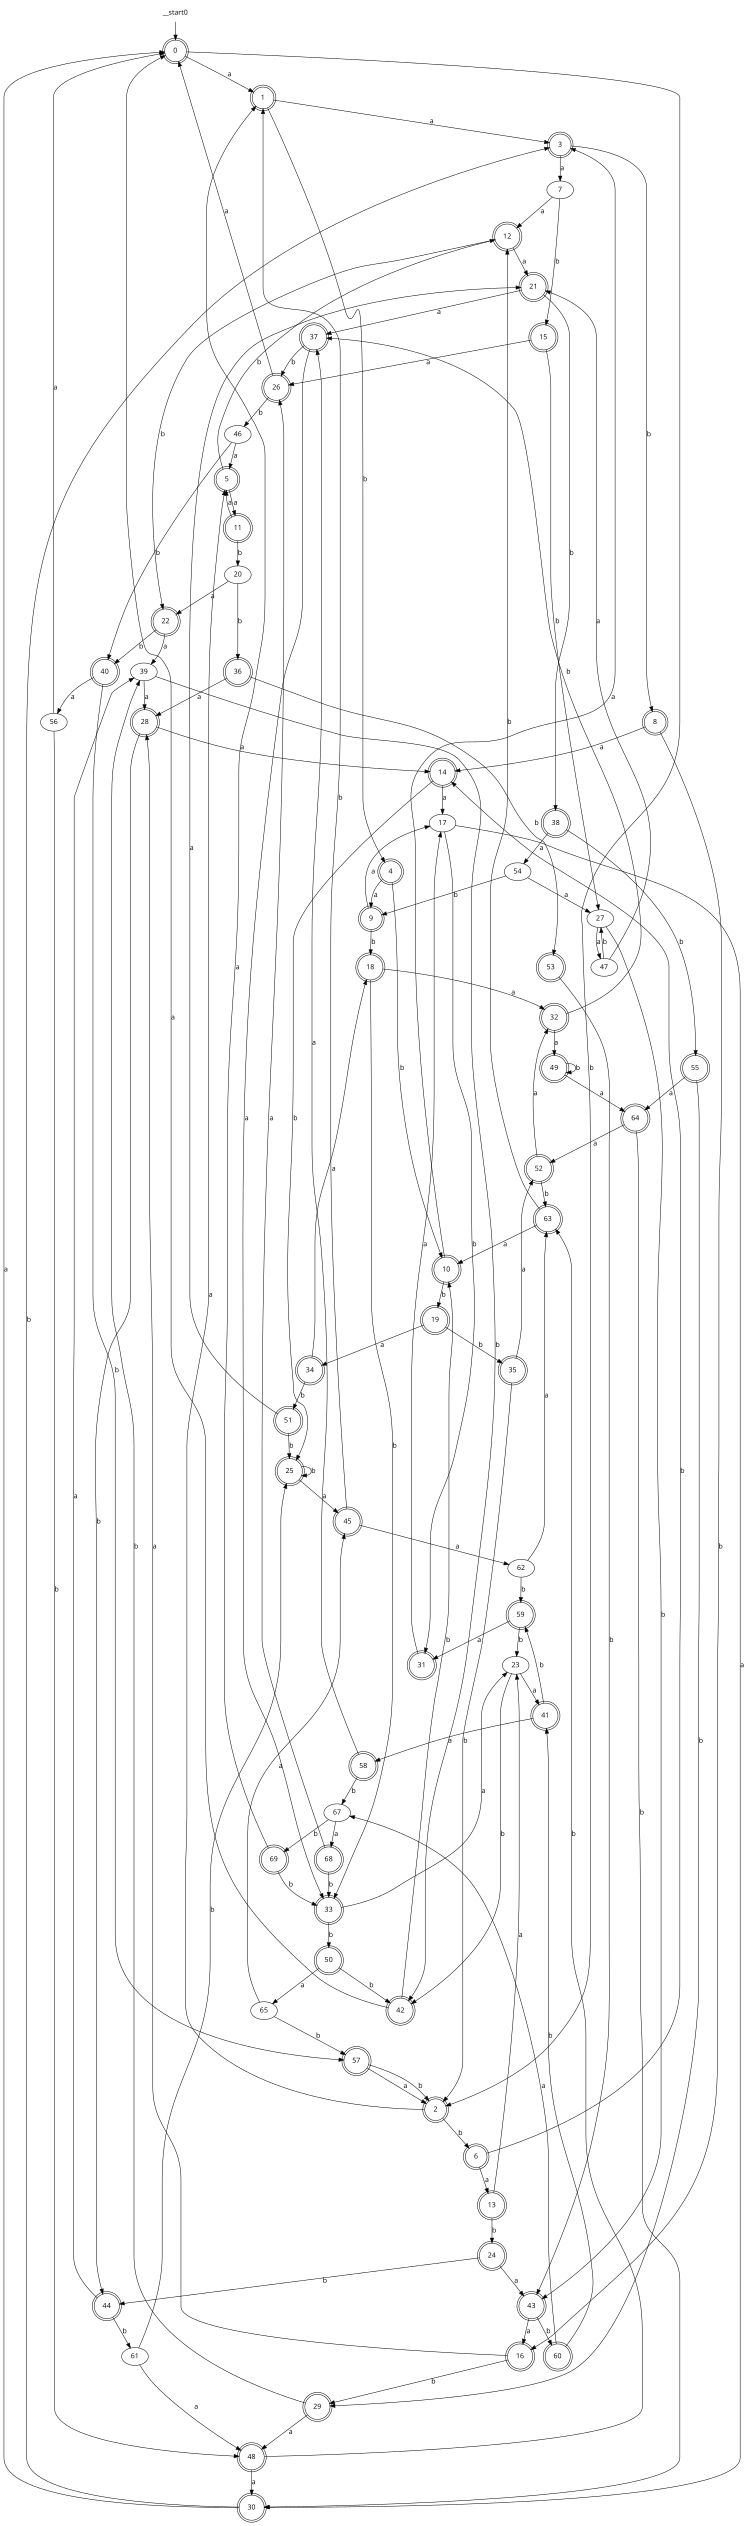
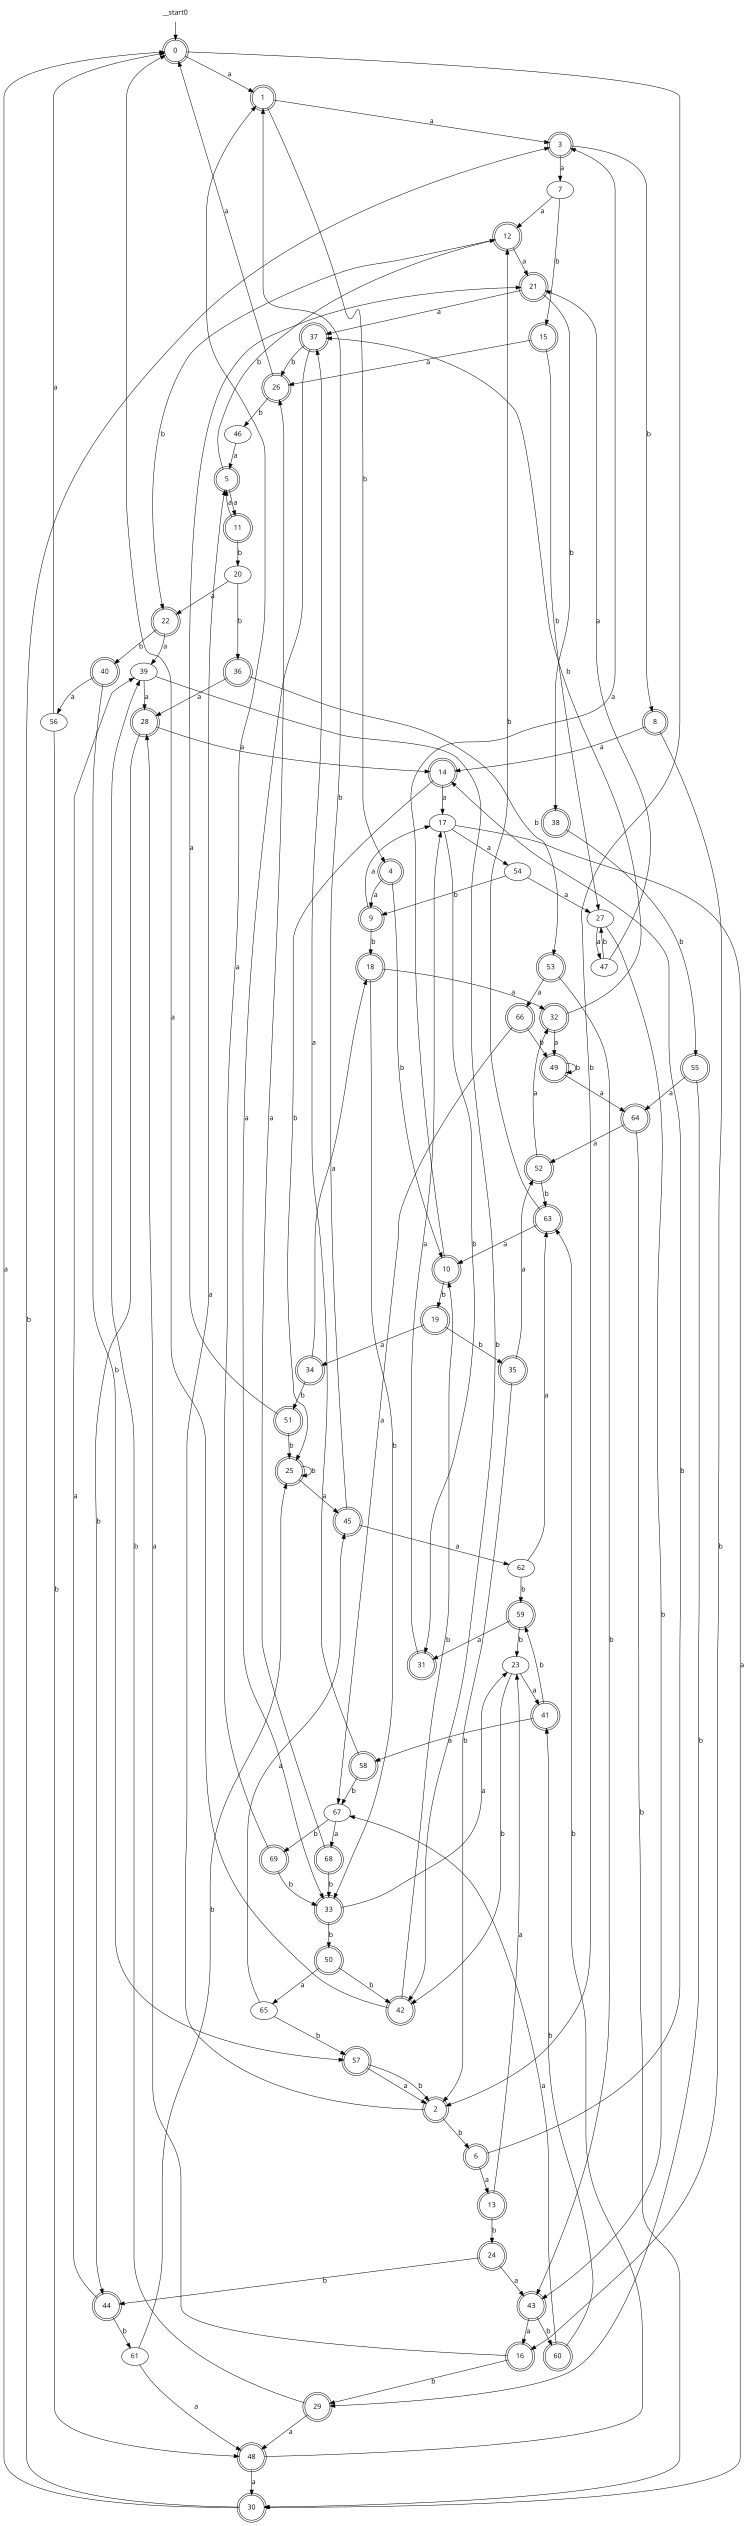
(160, 543) -> none
(537, 846) -> (481, 848)
none -> (520, 1018)
